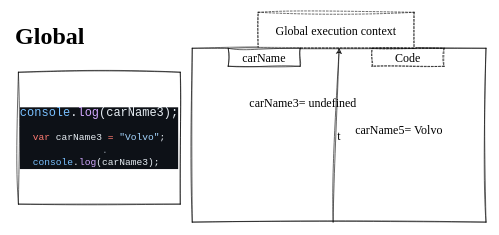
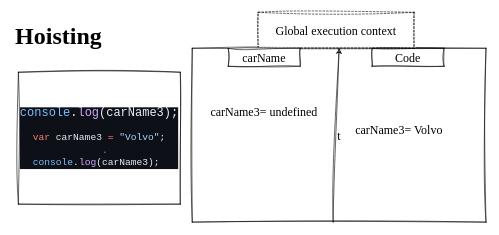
(32, 14) -> (39, 14)
(408, 57) -> (408, 57)
(303, 102) -> (264, 111)
(399, 129) -> (399, 129)
